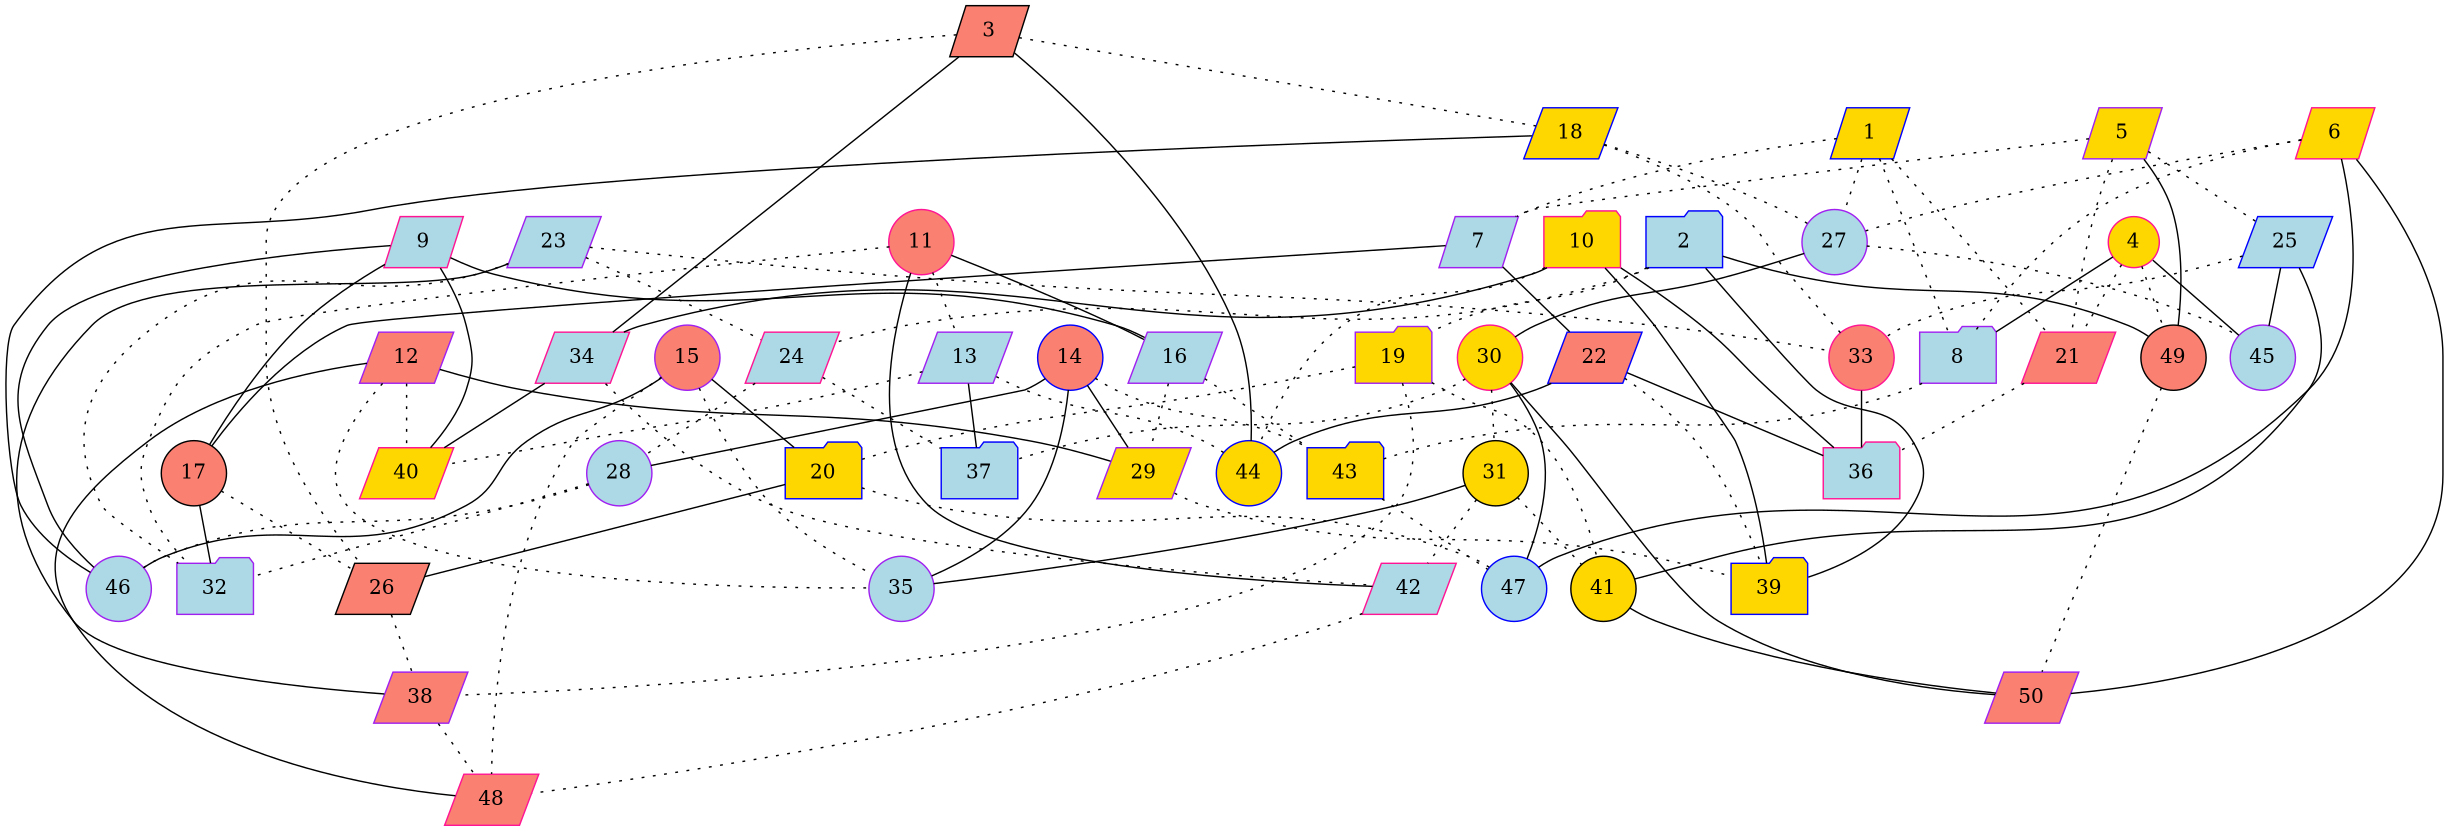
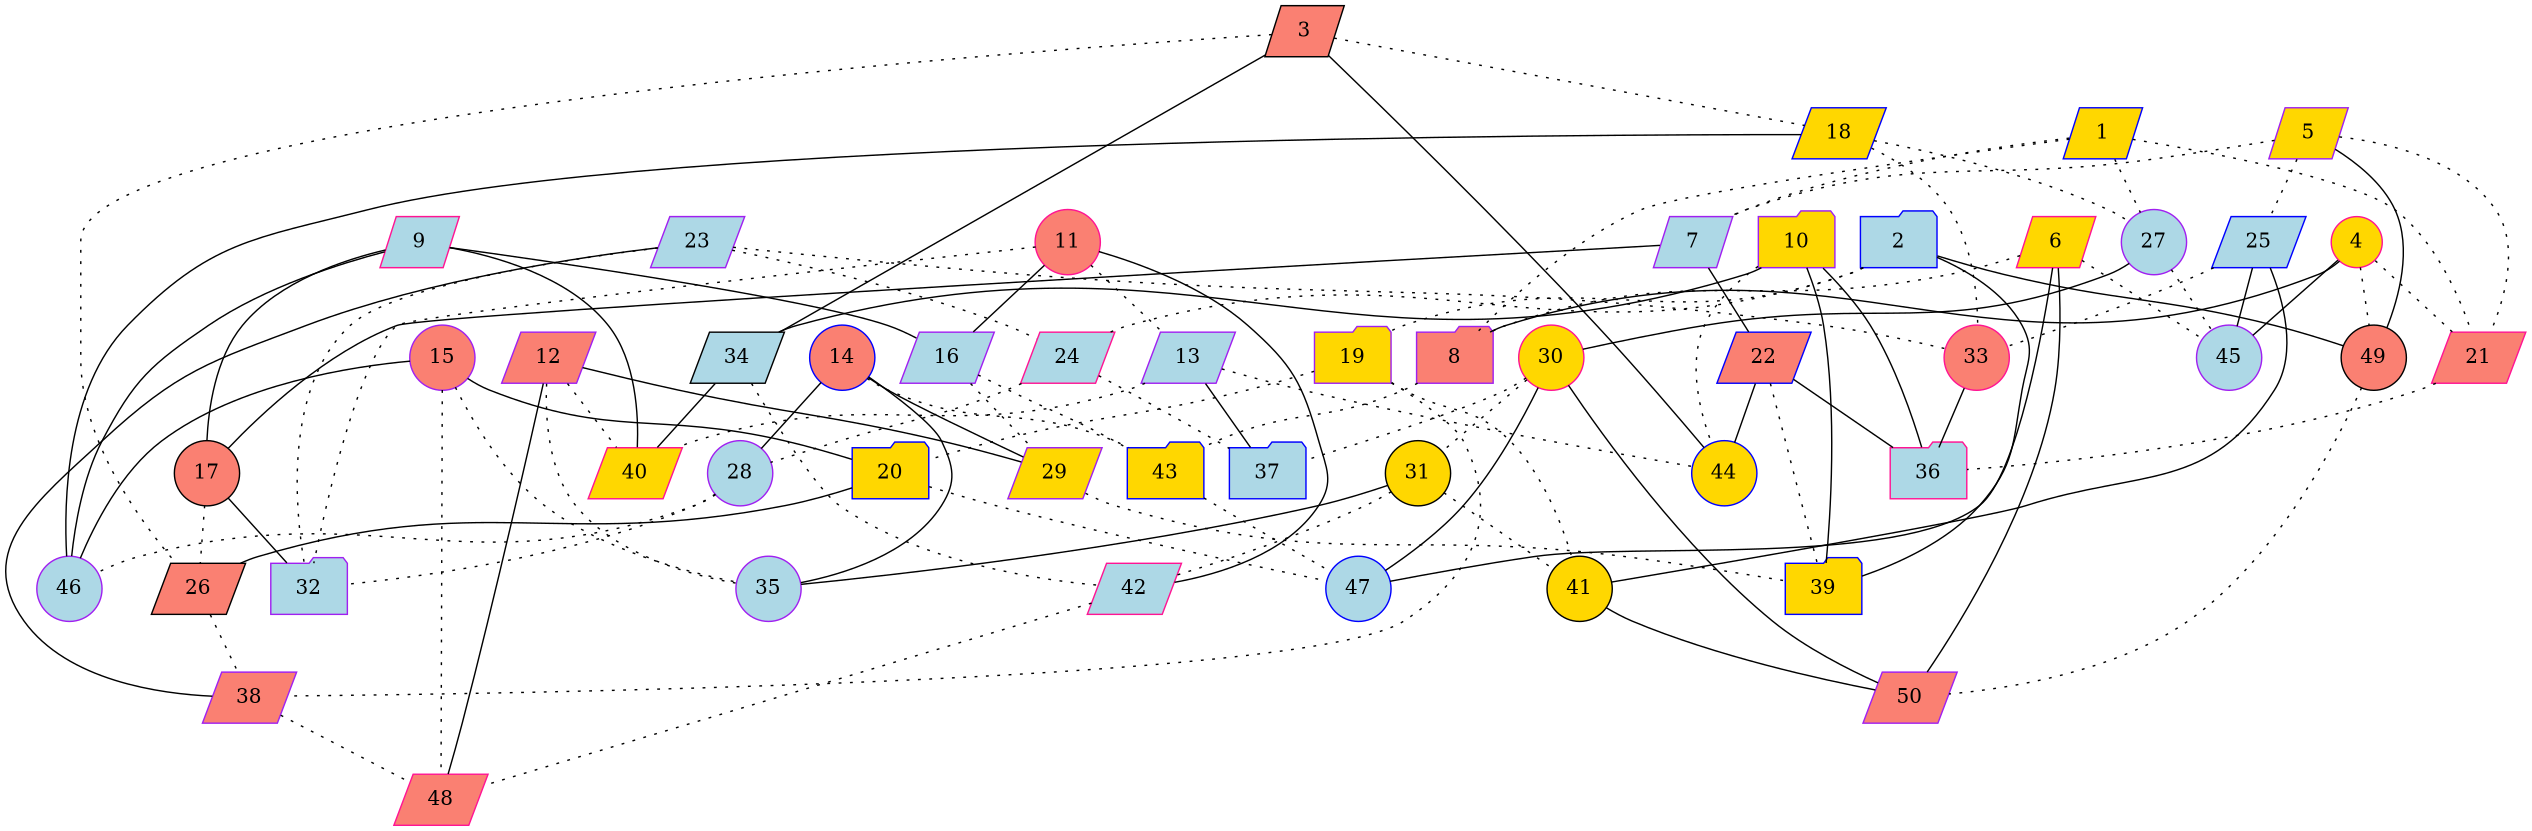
(2082, 179) -> (2124, 288)
(1582, 242) -> (1797, 242)
(582, 358) -> (737, 358)
(1958, 358) -> (1455, 358)
